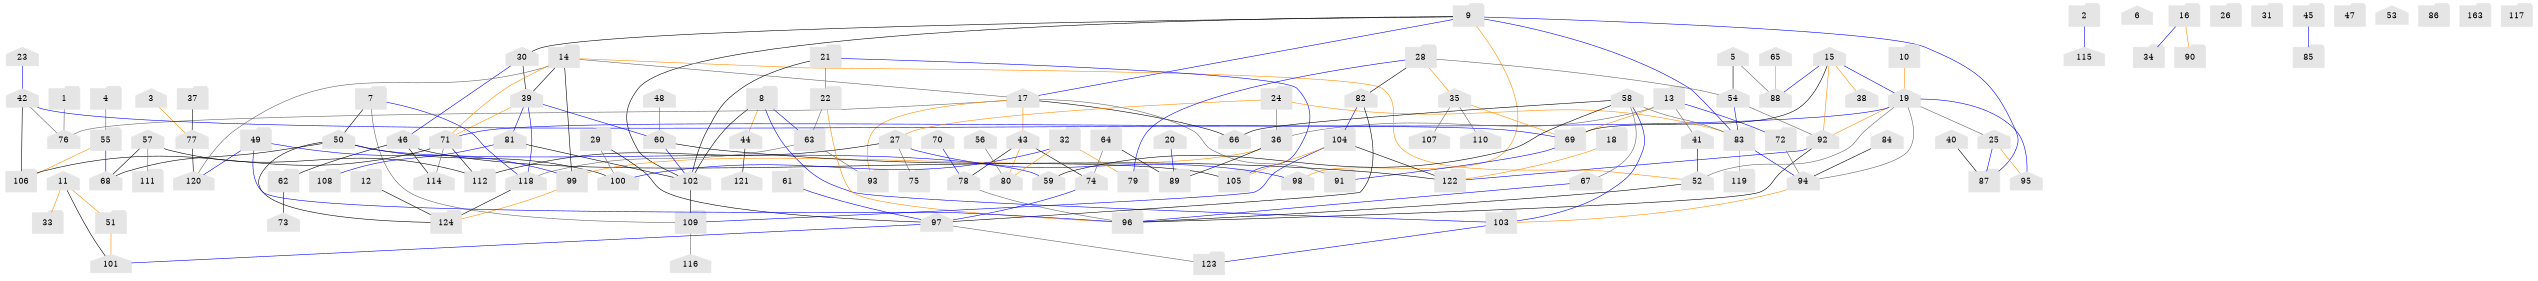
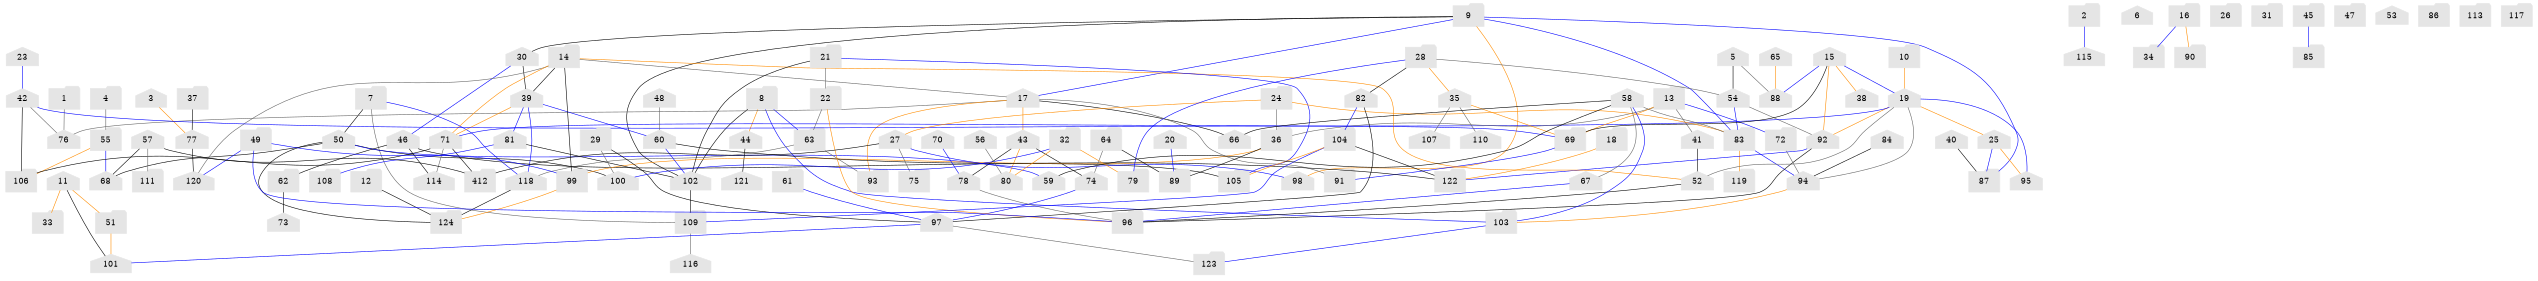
(2475, 16) -> (2475, 16)
(1952, 121) -> (1952, 121)
(480, 182) -> (480, 182)
